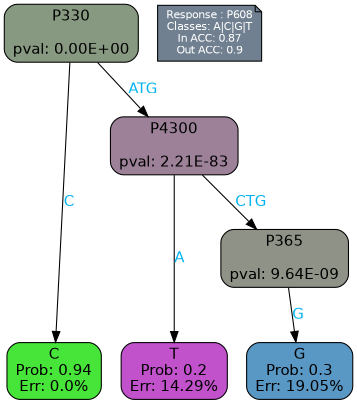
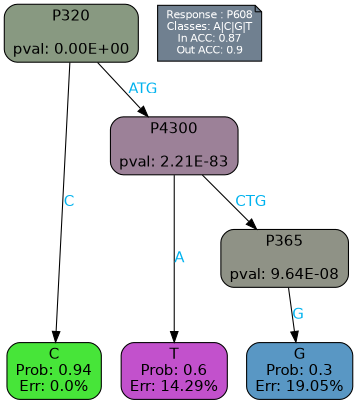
(71, 33) -> (71, 33)
(285, 258) -> (285, 258)
(174, 371) -> (174, 371)
